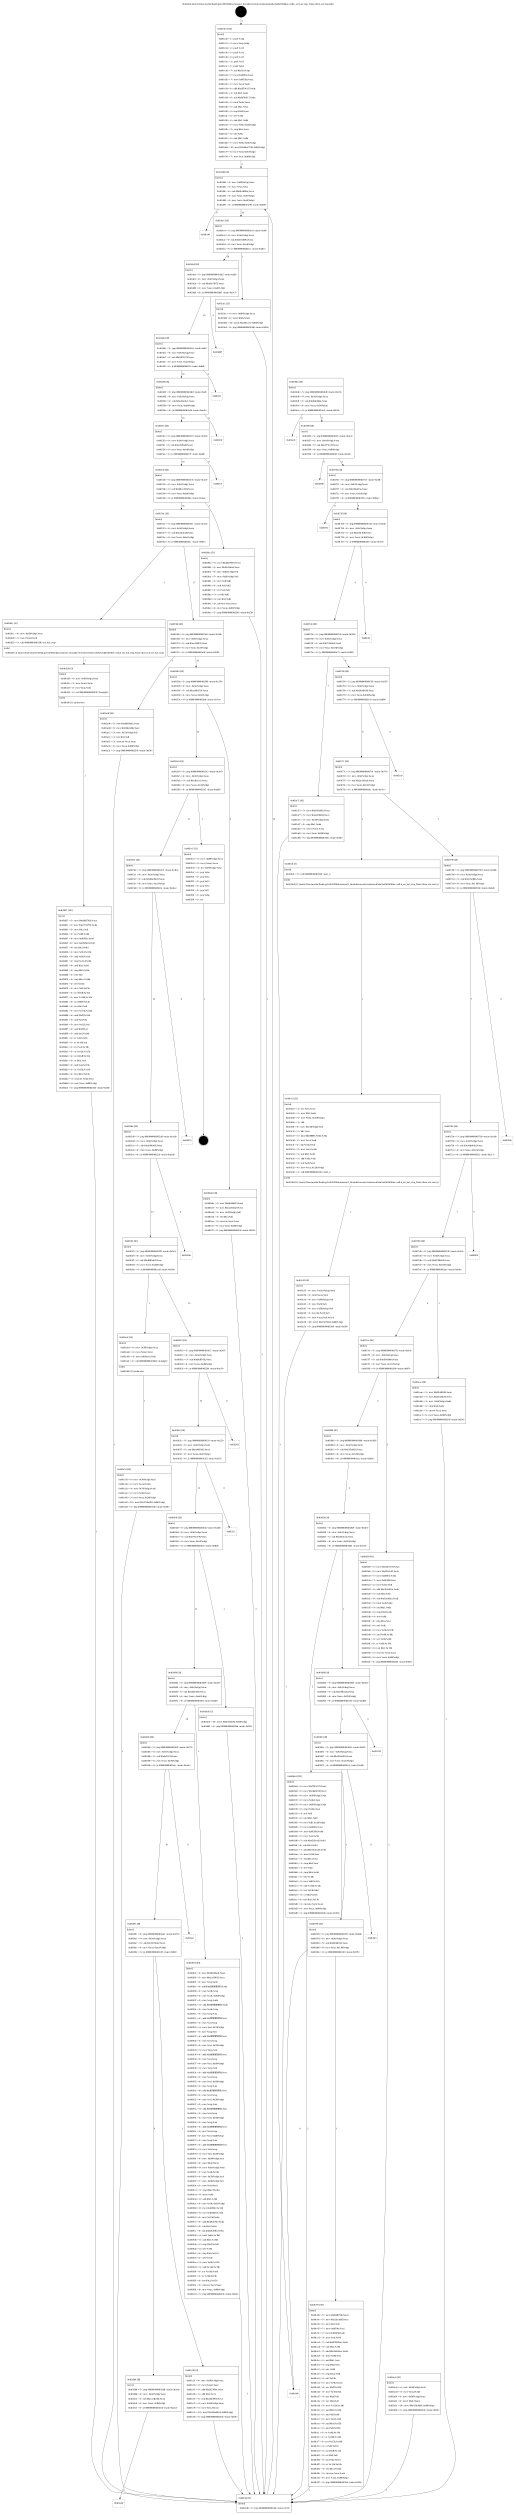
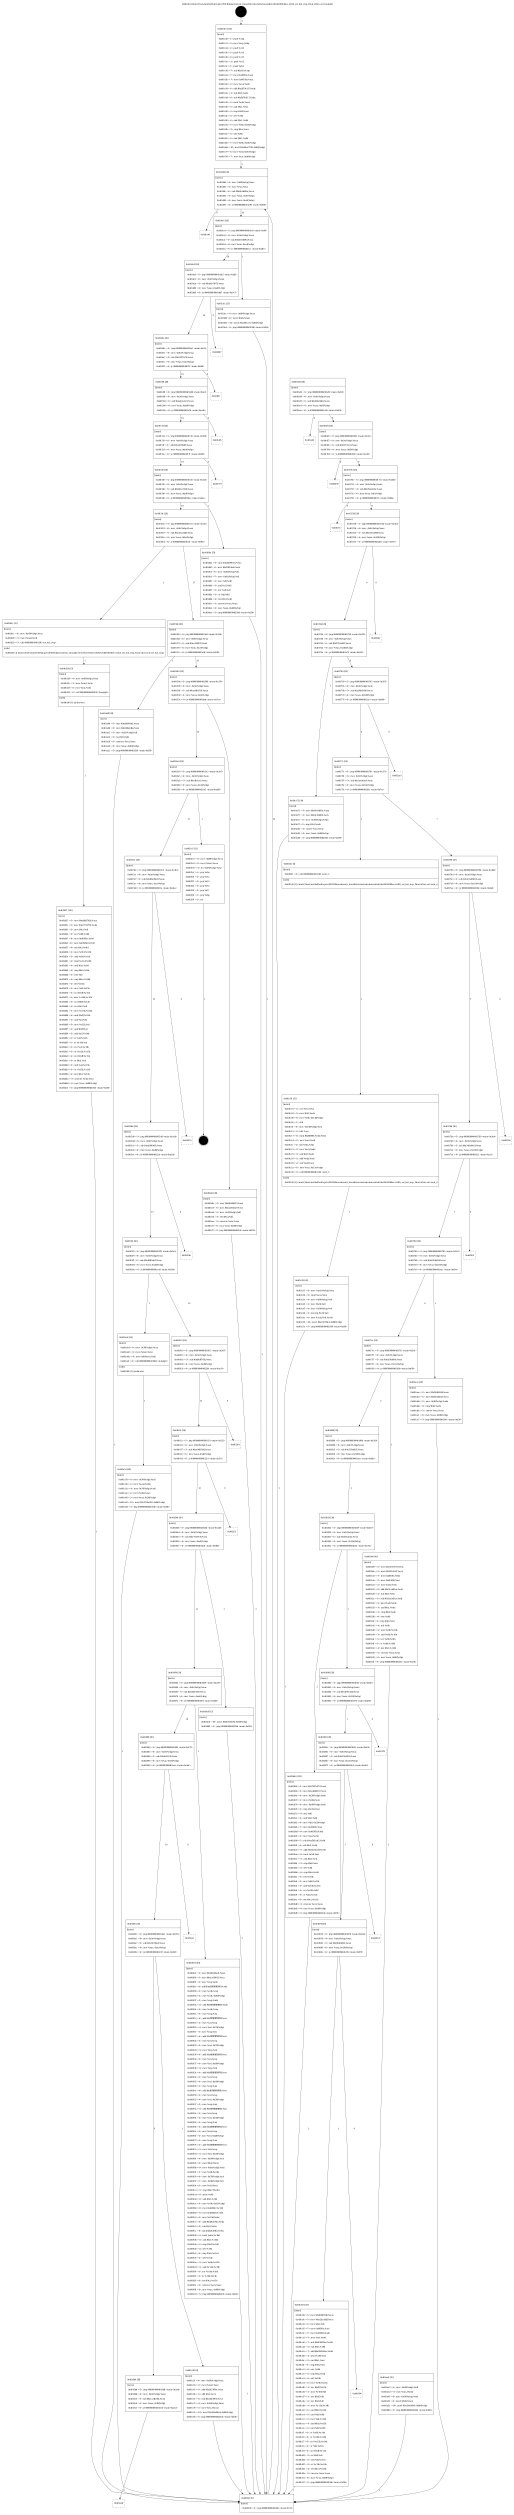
(278, 1611) -> (278, 1663)
